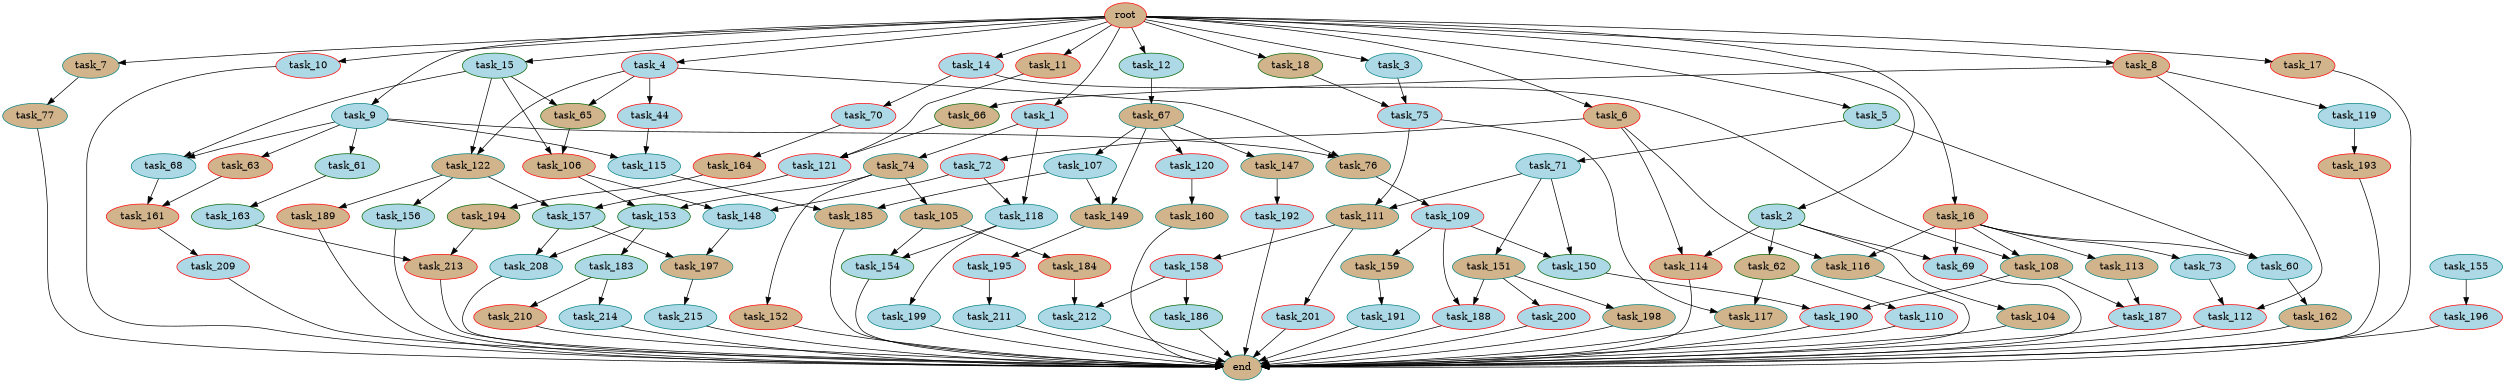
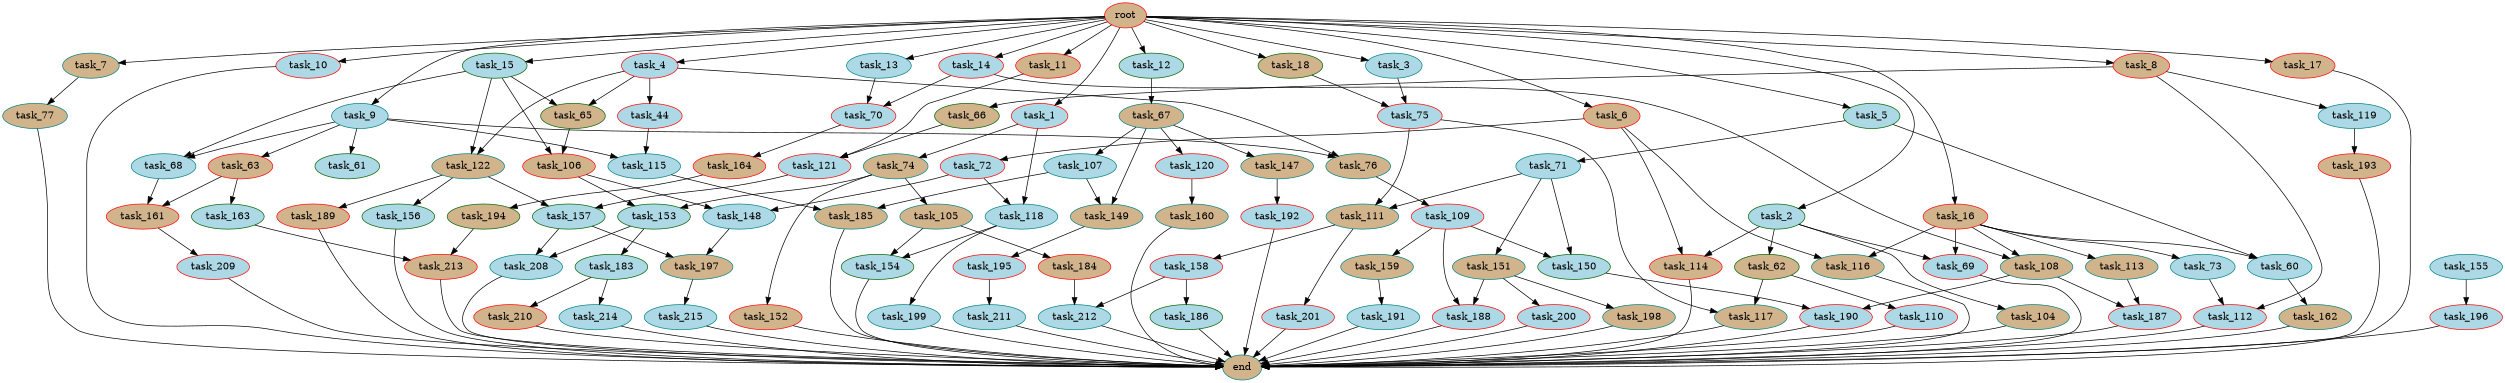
none -> (879, 66)
(292, 190) -> (235, 188)
